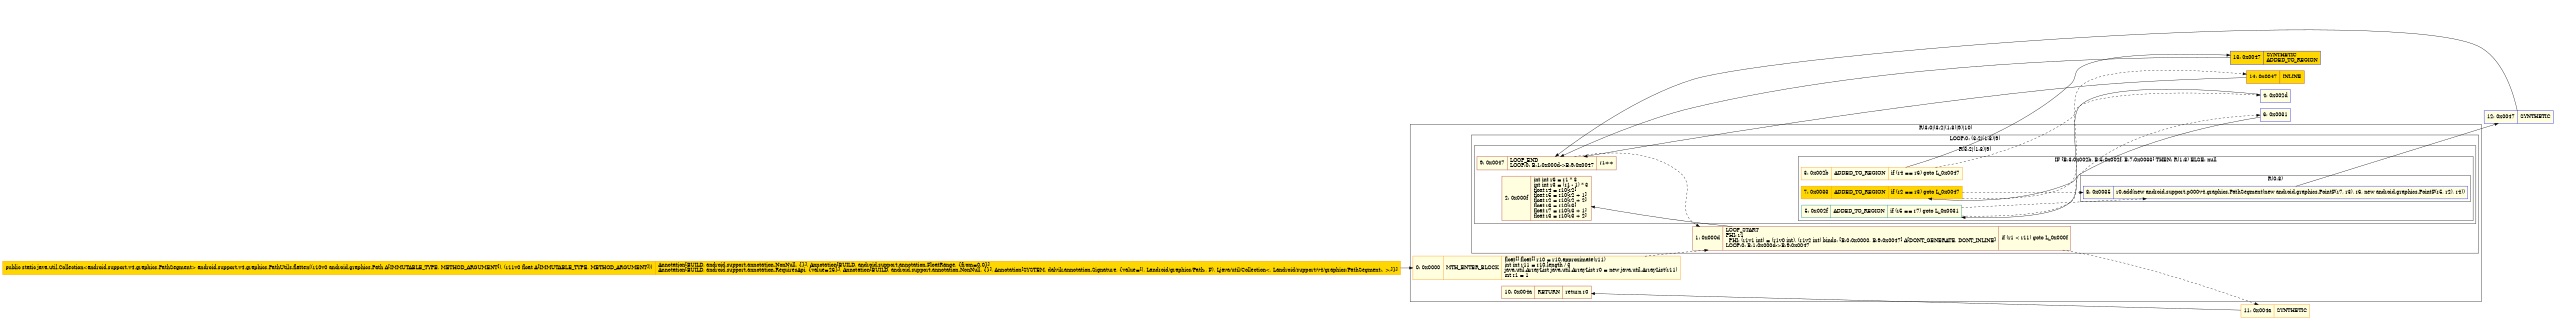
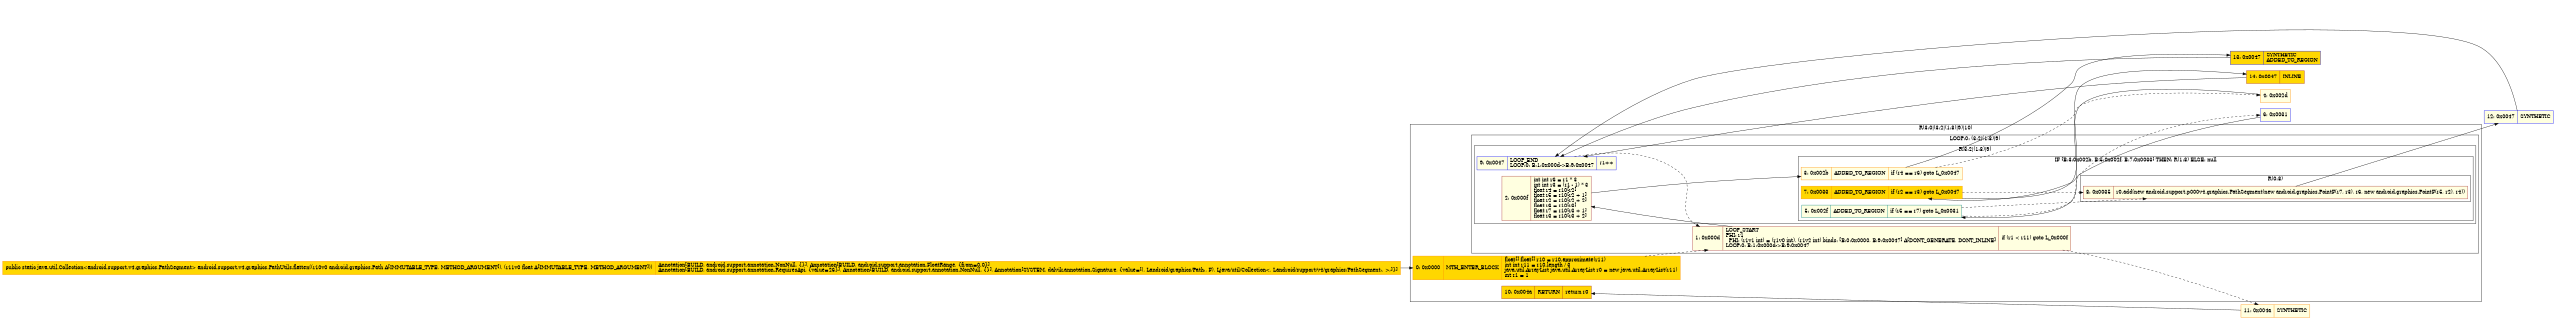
(2275, 96) -> (2275, 96)
(2075, 108) -> (2075, 108)
(1547, 163) -> (1547, 163)
none -> (1694, 183)
(2275, 193) -> (2275, 193)
(1547, 268) -> (1547, 268)
(1547, 292) -> (1547, 292)
